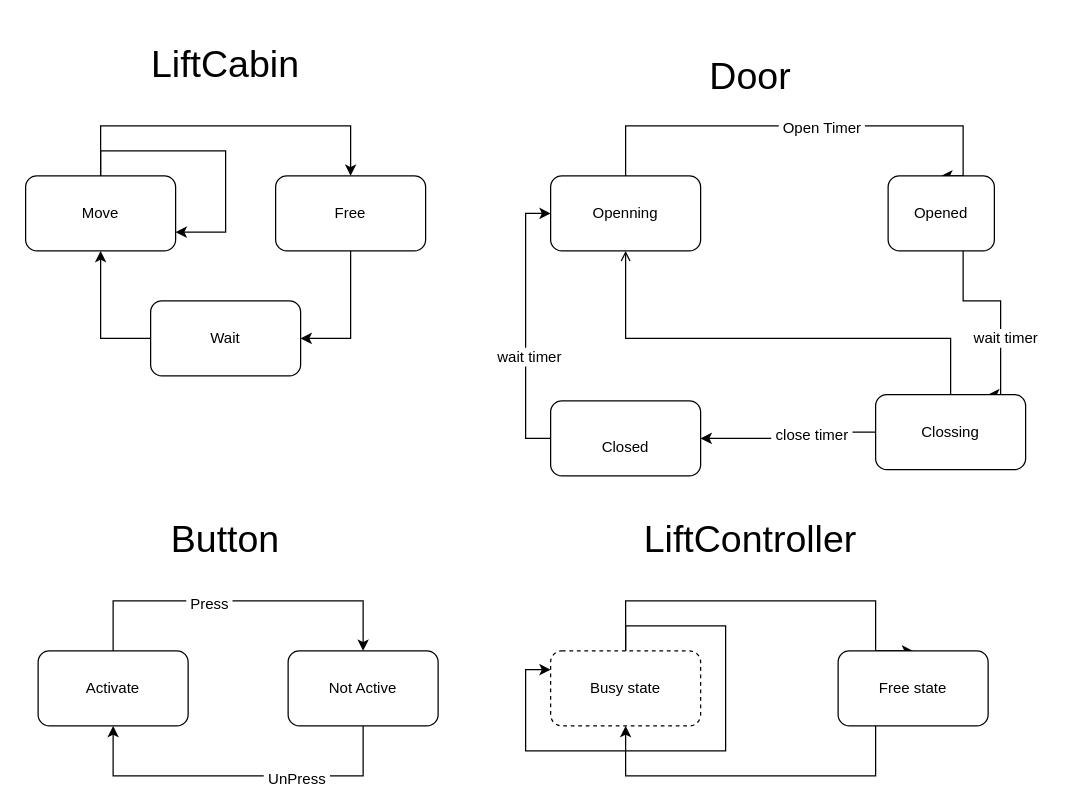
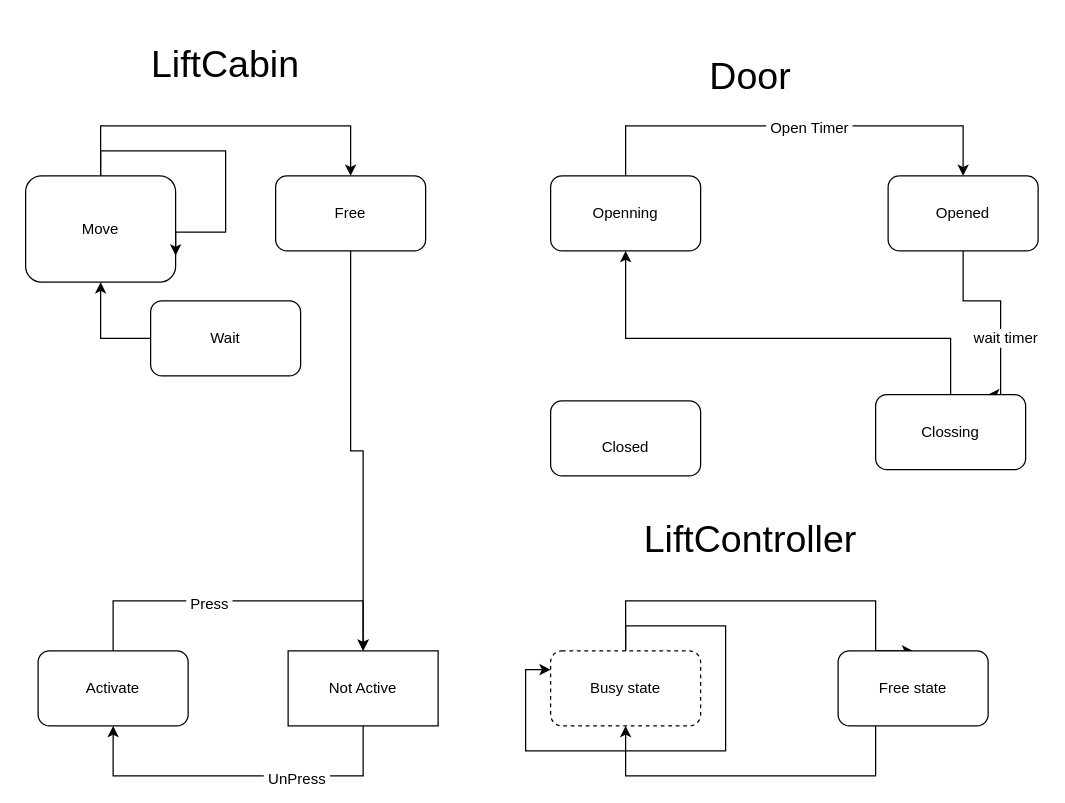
(101, 213) -> (101, 229)
(941, 213) -> (963, 213)
(626, 258) -> (626, 261)
(526, 273) -> none
(331, 338) -> (363, 461)
(789, 432) -> none
(226, 538) -> none
(363, 688) -> (363, 688)
